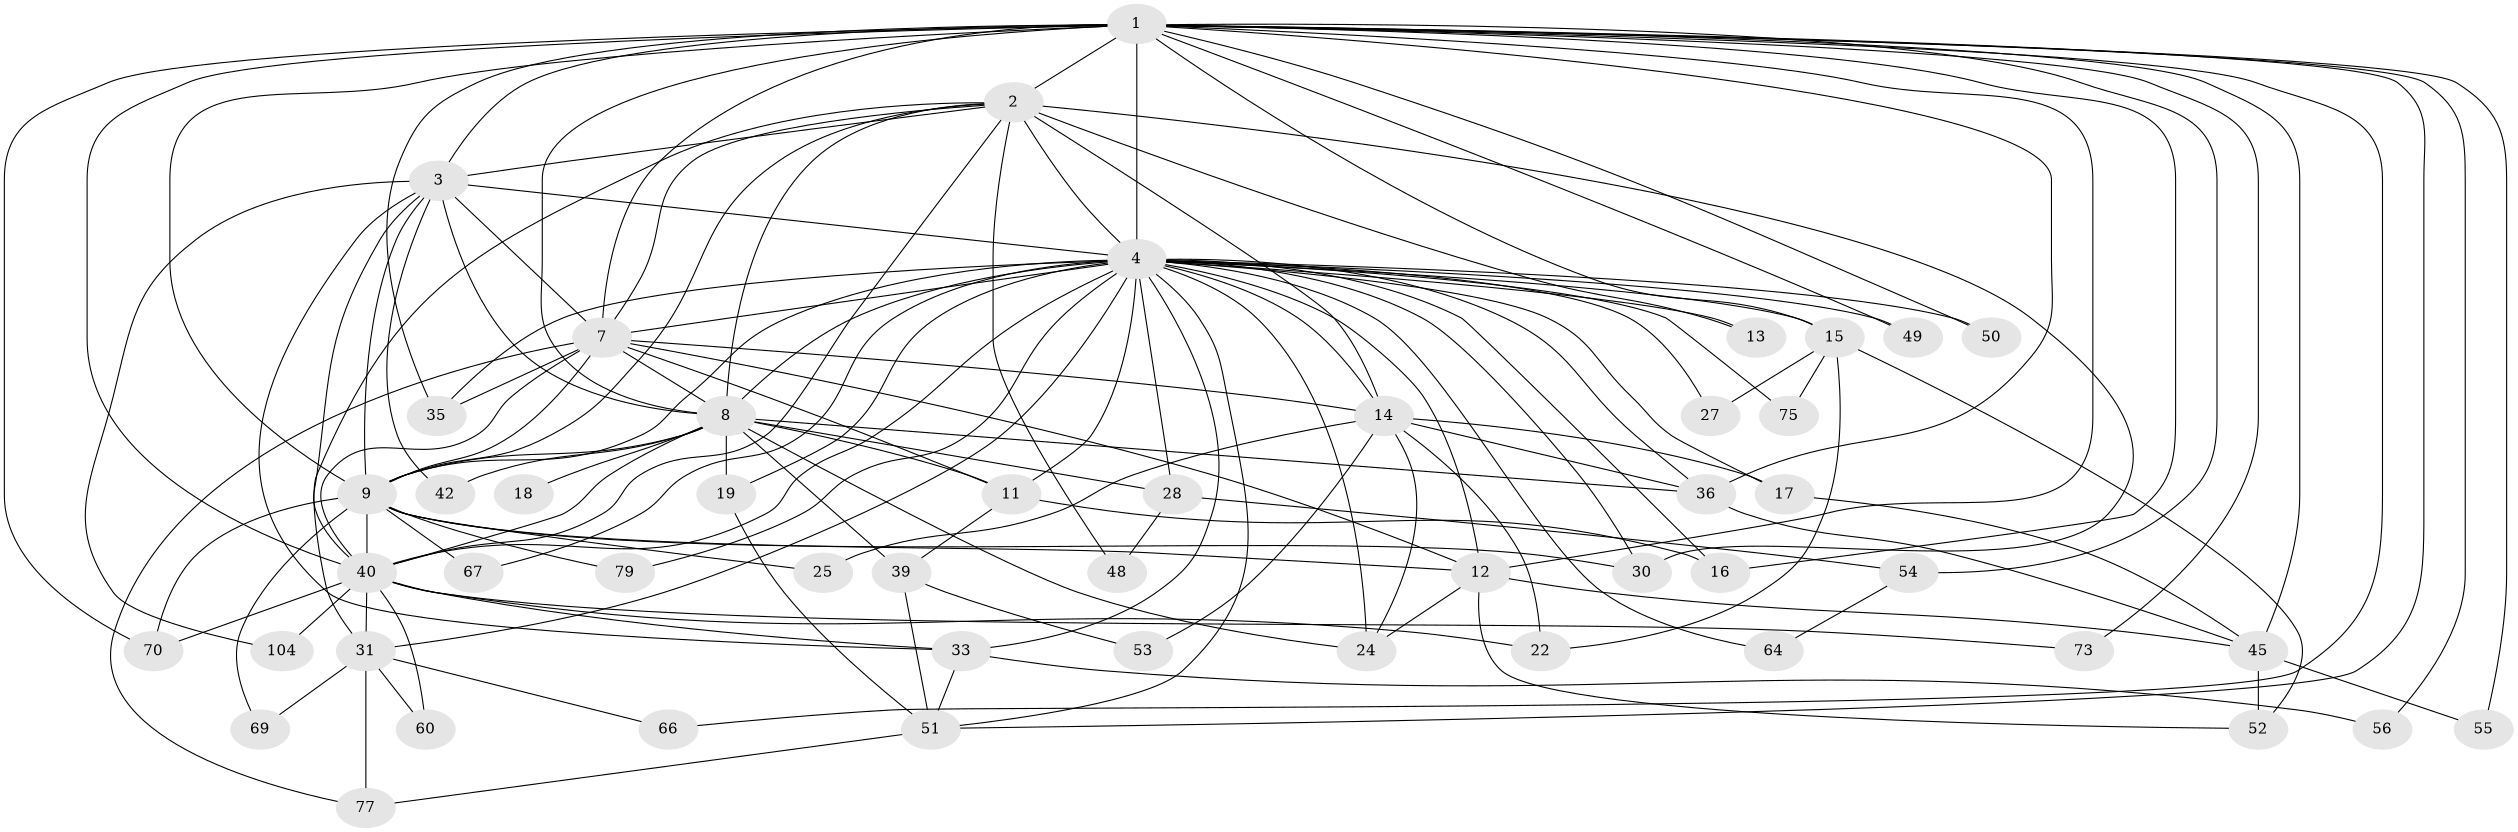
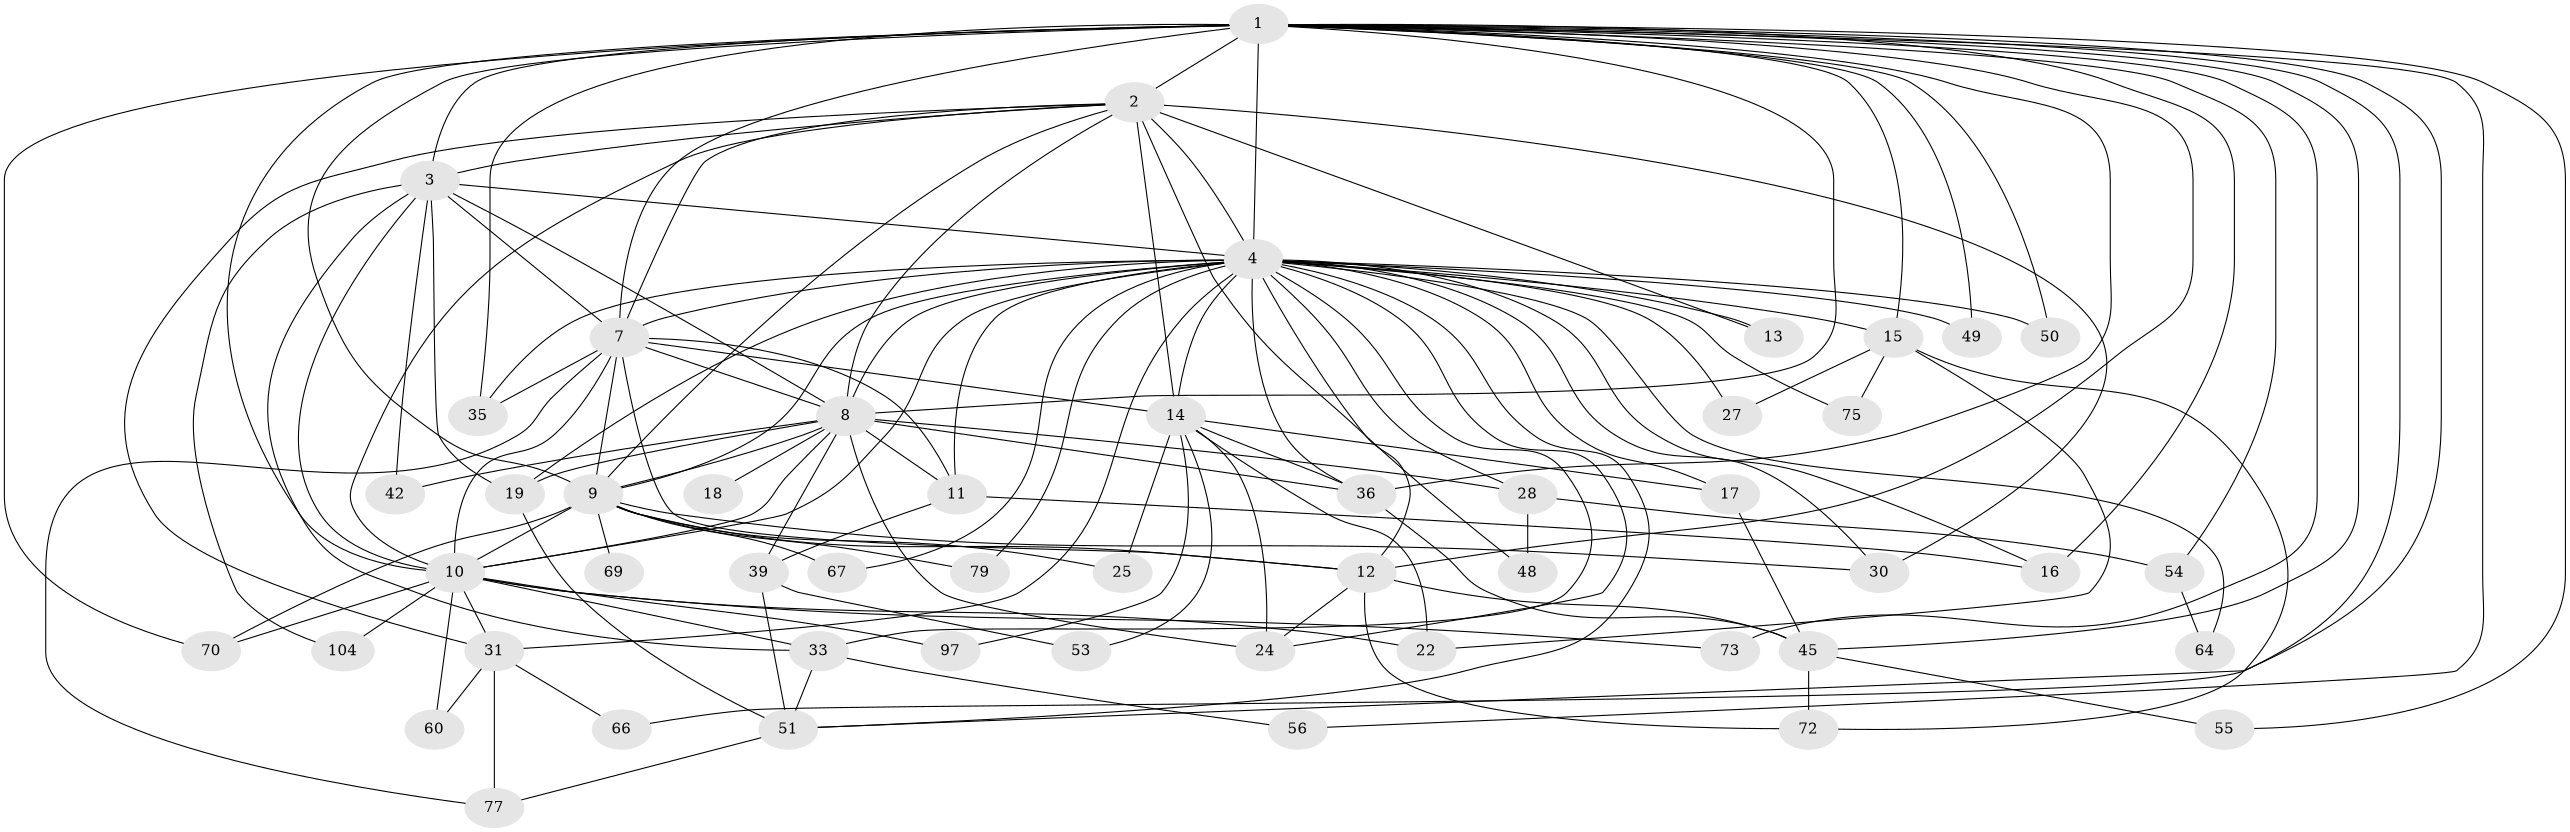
(372, 330) -> (435, 354)
(367, 573) -> (455, 573)
none -> (951, 651)
(313, 690) -> none
(2258, 730) -> (1809, 730)
